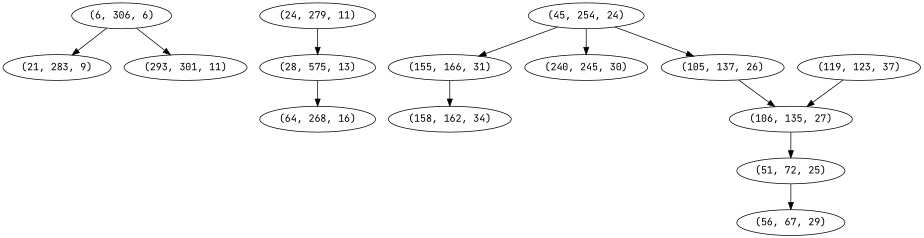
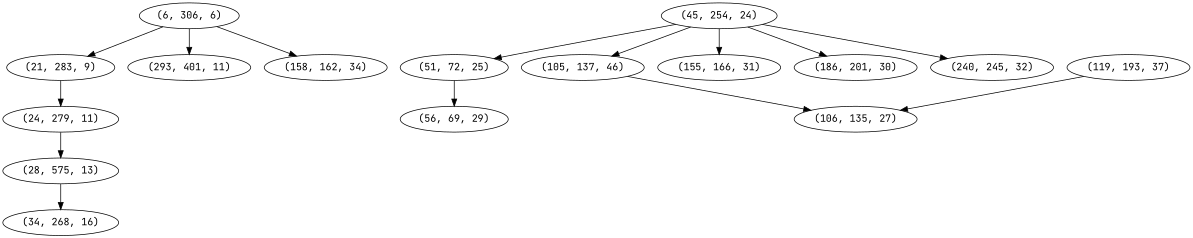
(186, 67) -> (189, 67)
(586, 67) -> (992, 67)
(723, 67) -> (583, 67)
none -> (856, 67)
(859, 67) -> (1128, 67)
none -> (61, 90)
(450, 90) -> (253, 40)
(318, 119) -> (61, 223)
(791, 142) -> (588, 41)
(791, 223) -> (454, 119)
